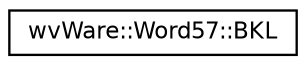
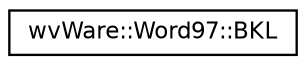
(153, 33) -> (153, 33)
